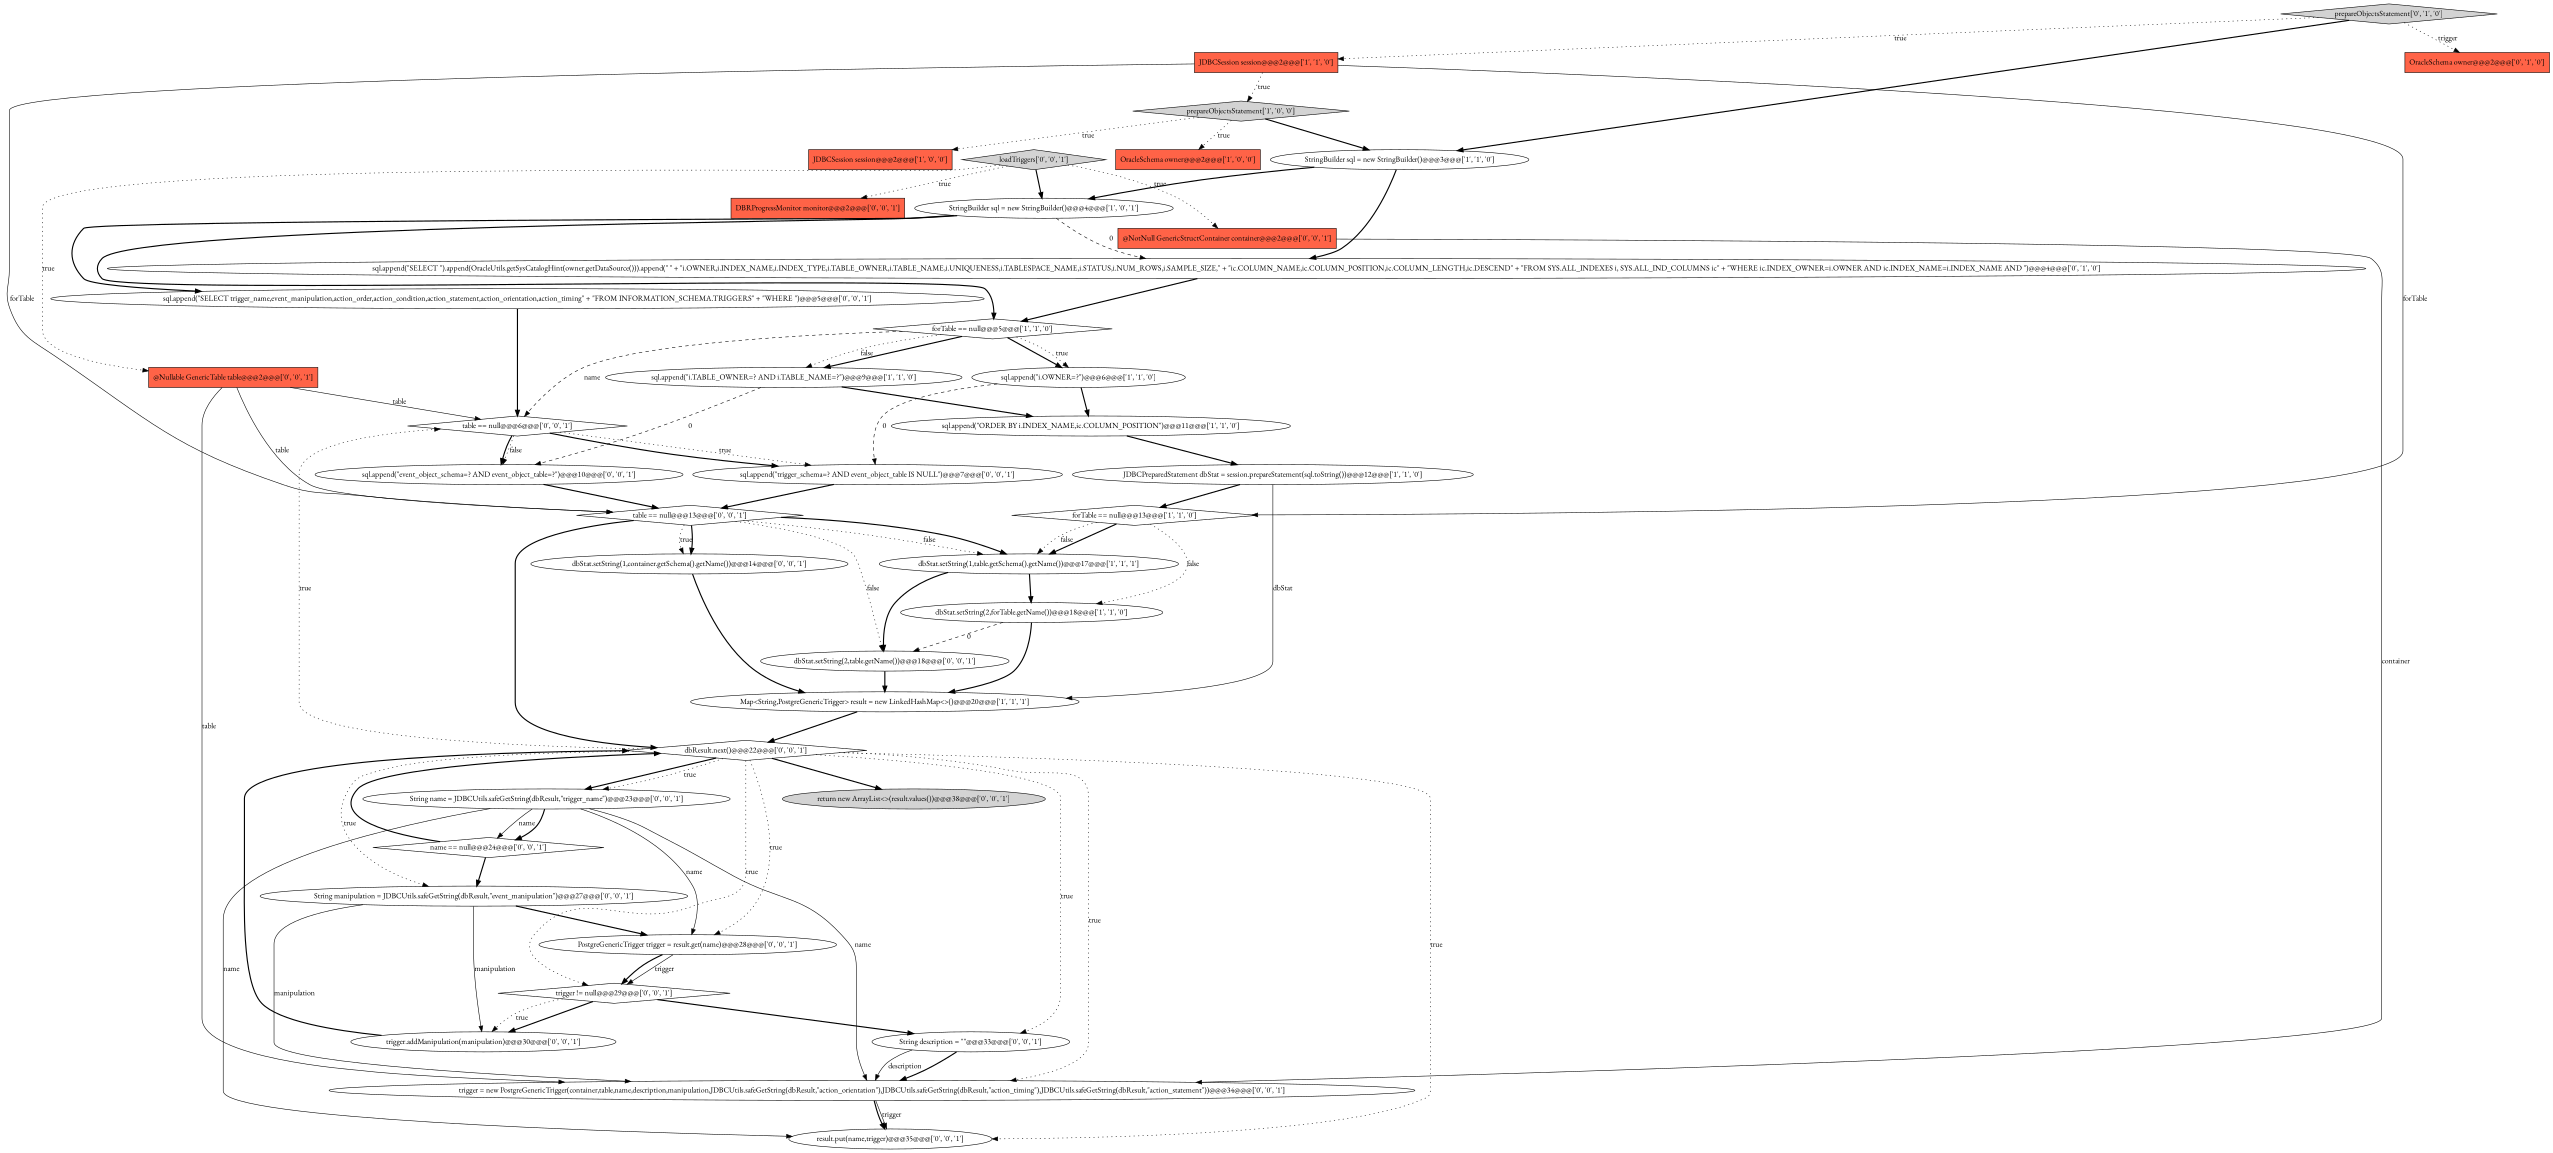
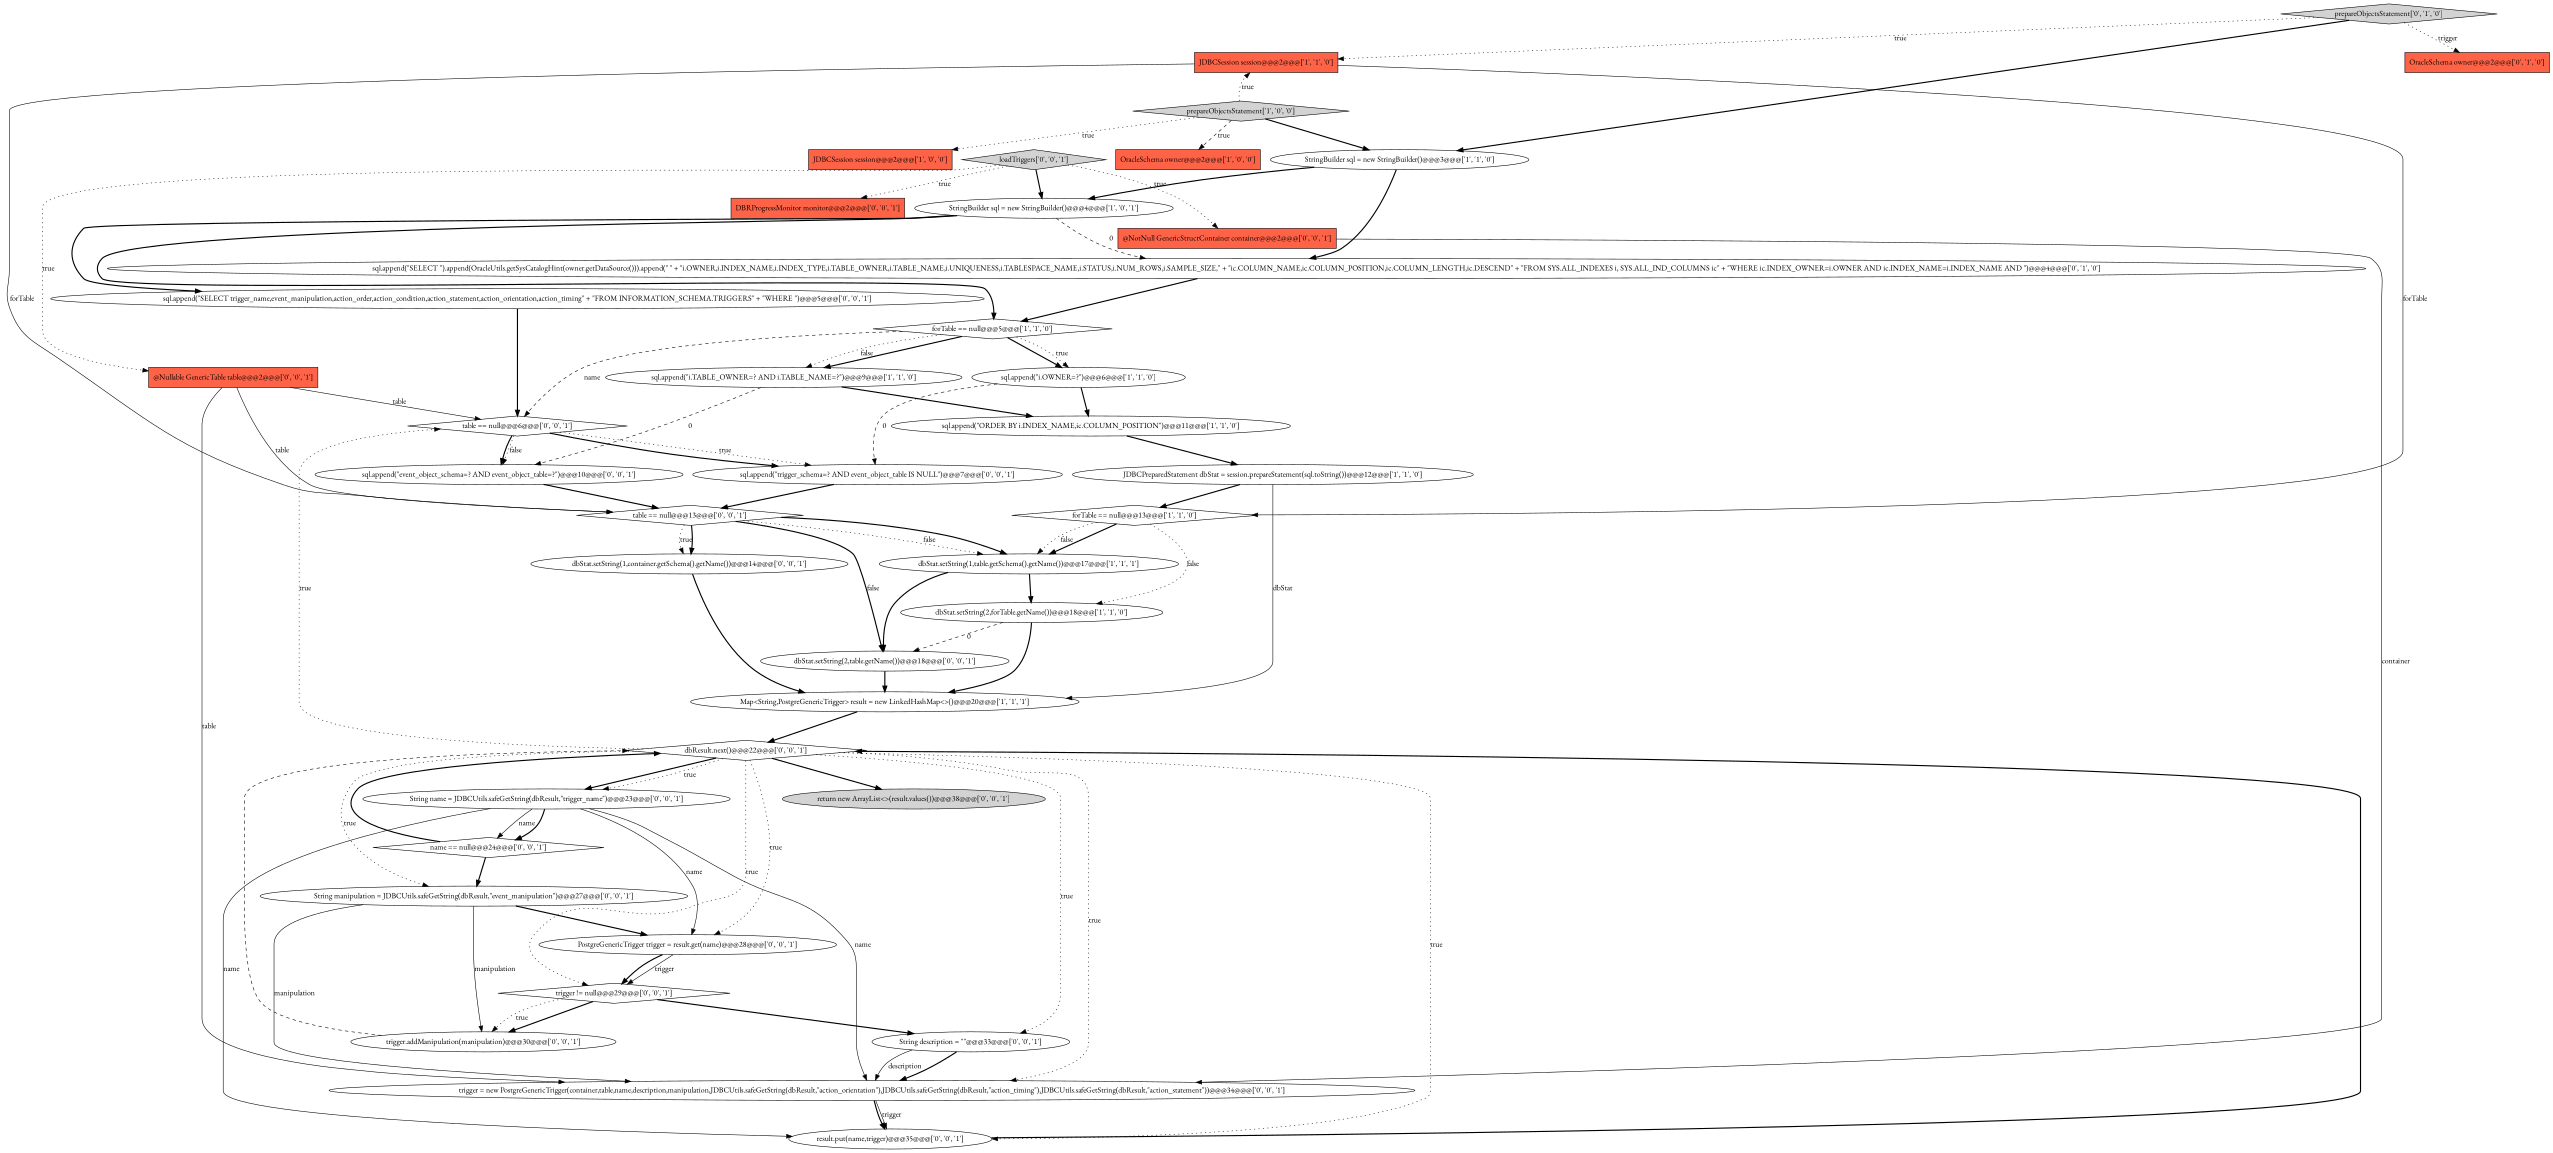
(1257, 85) -> (1240, 88)
(1217, 133) -> (1217, 133)
(842, 547) -> (842, 547)
(515, 642) -> (2361, 880)
(265, 782) -> (265, 782)
